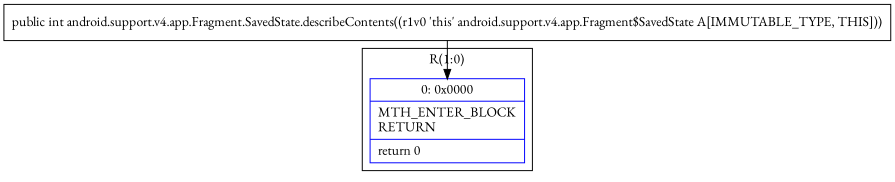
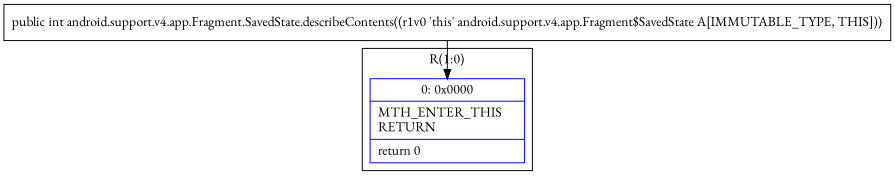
(447, 112) -> (440, 112)
